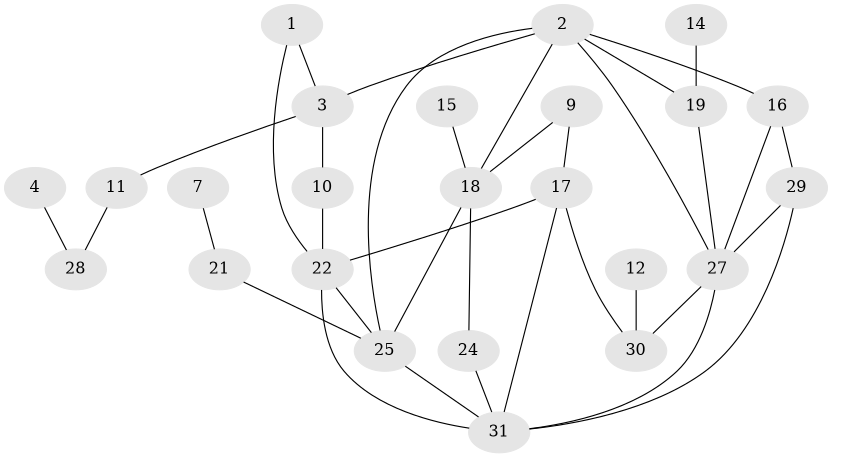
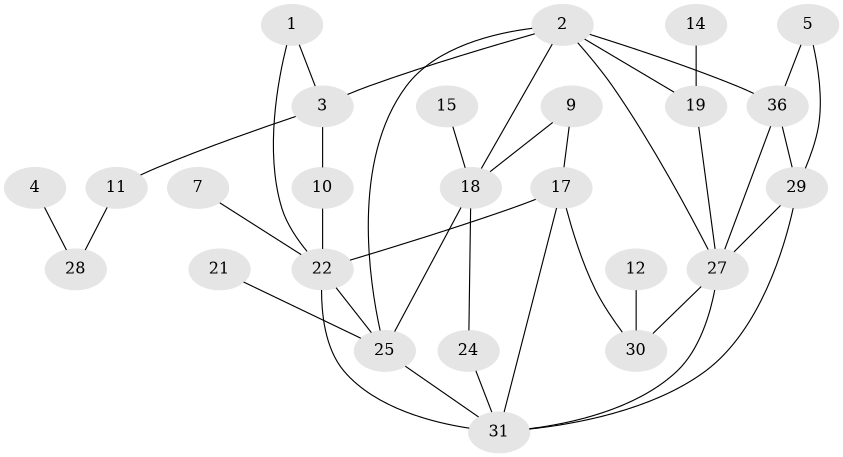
none -> (808, 25)
(778, 106) -> (778, 106)
(209, 229) -> (260, 229)
